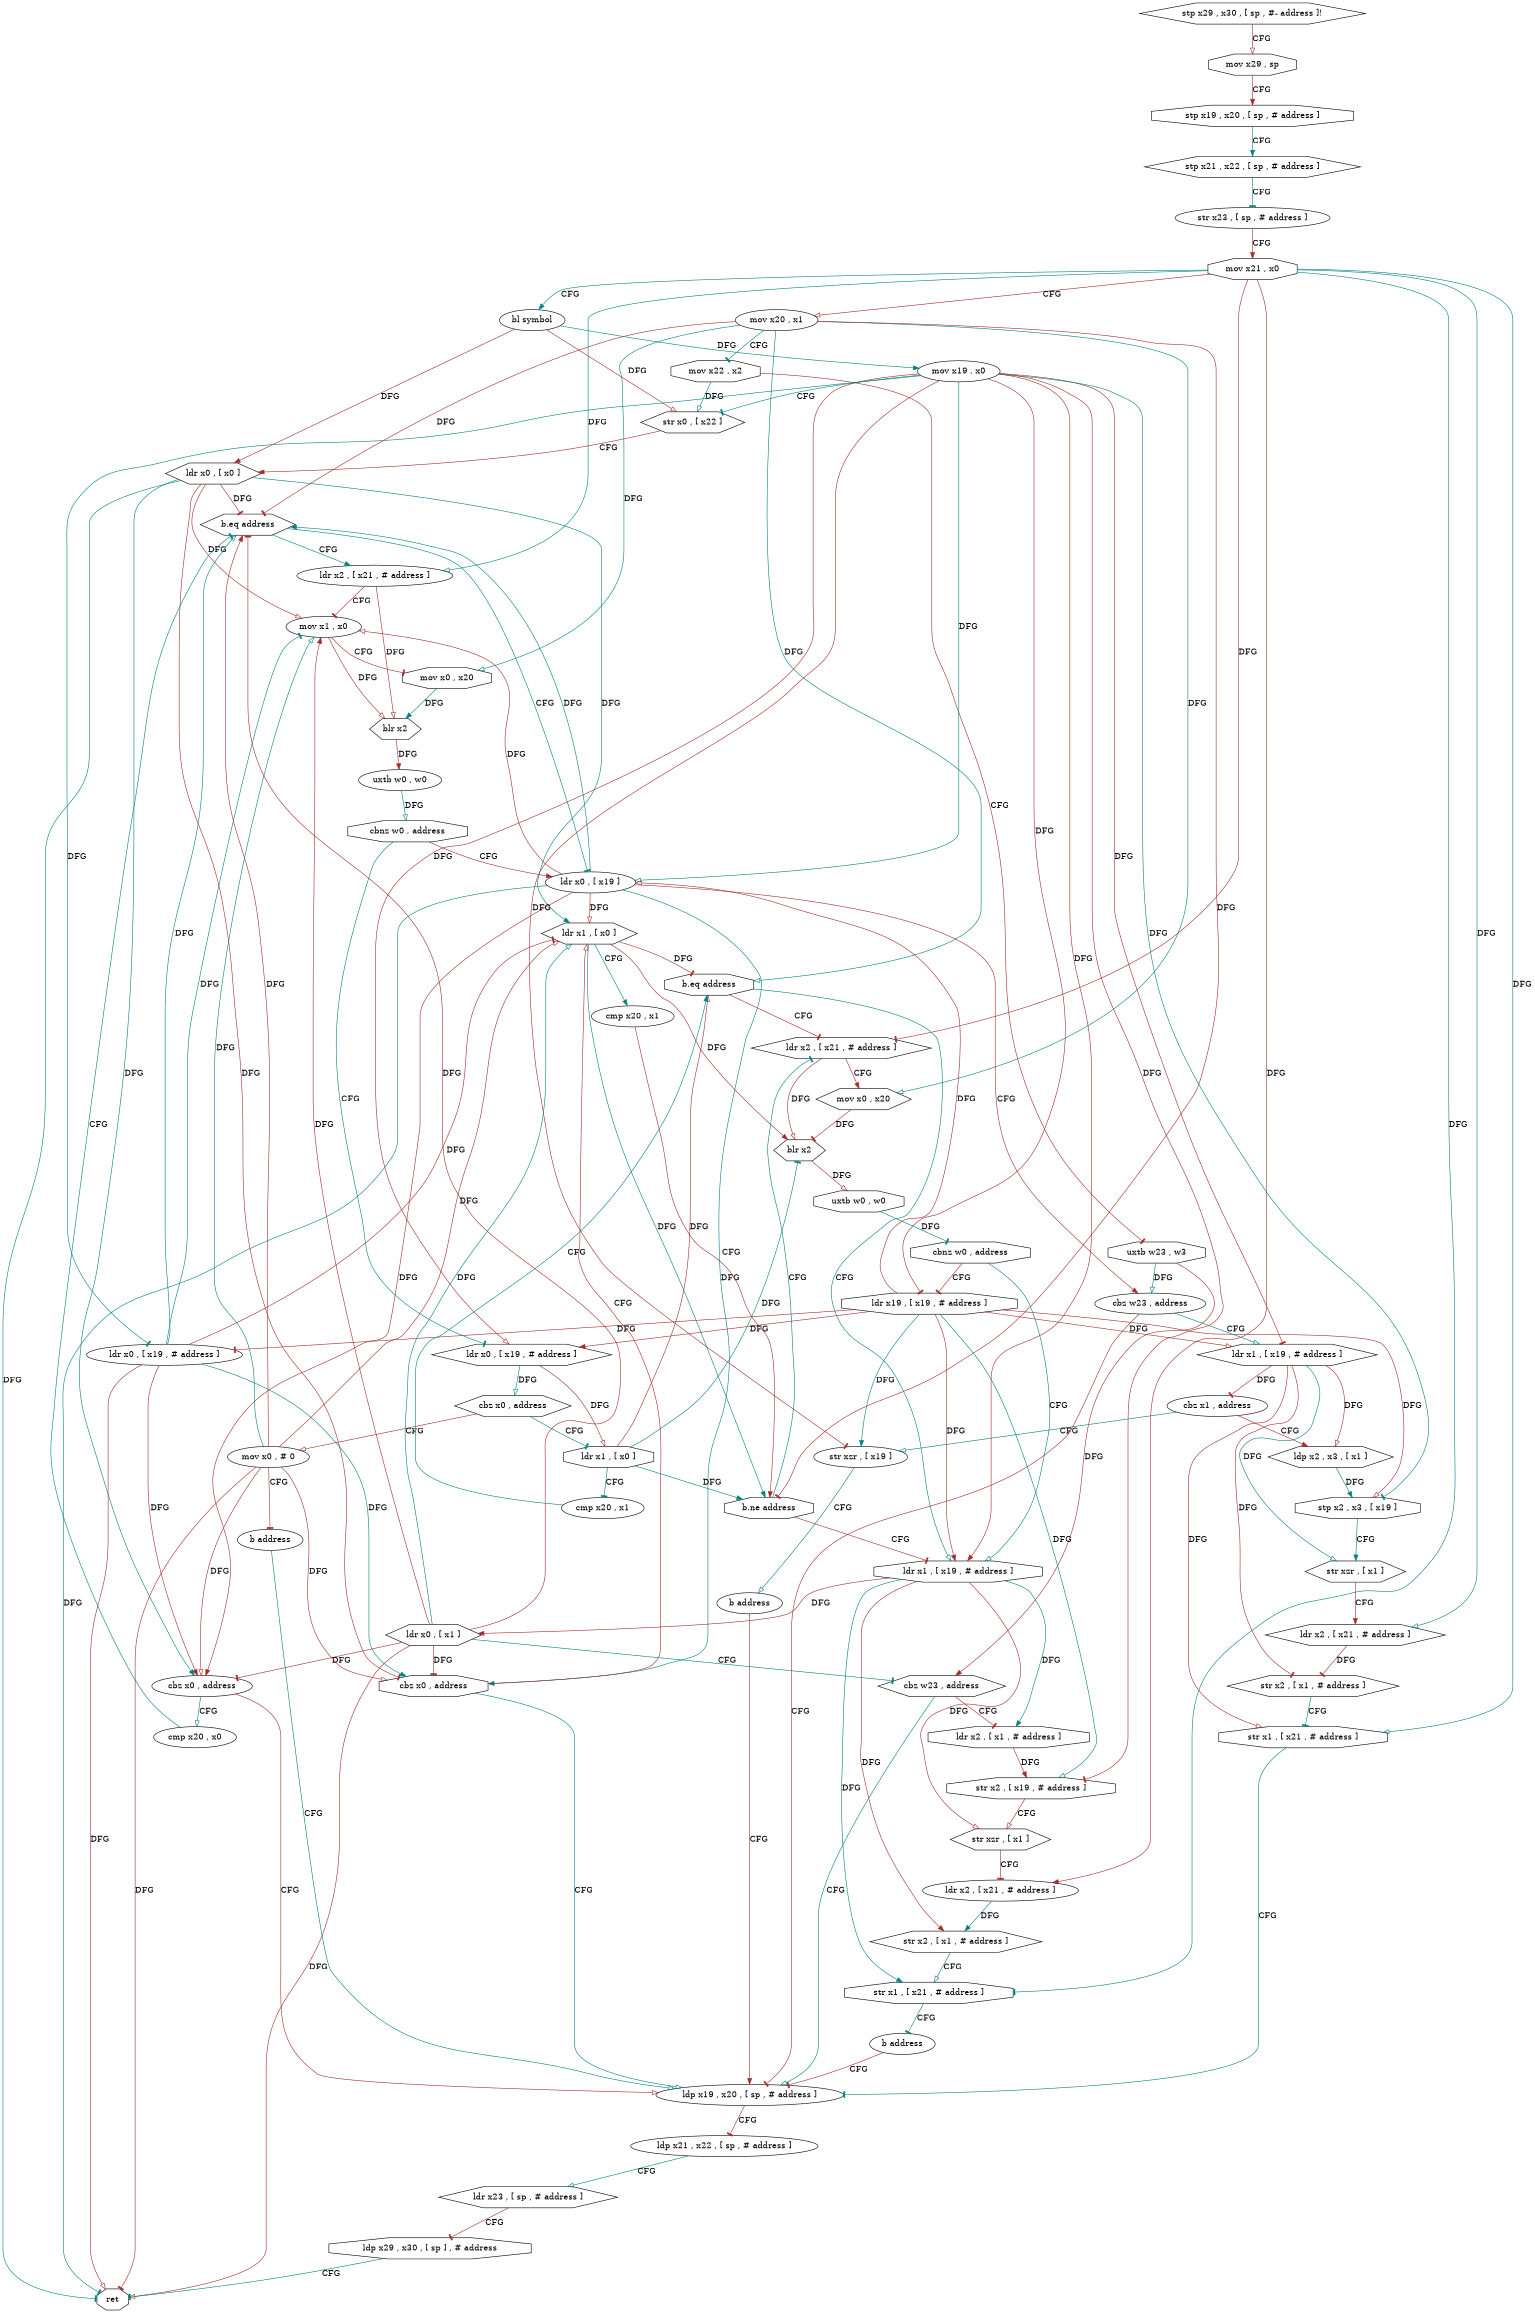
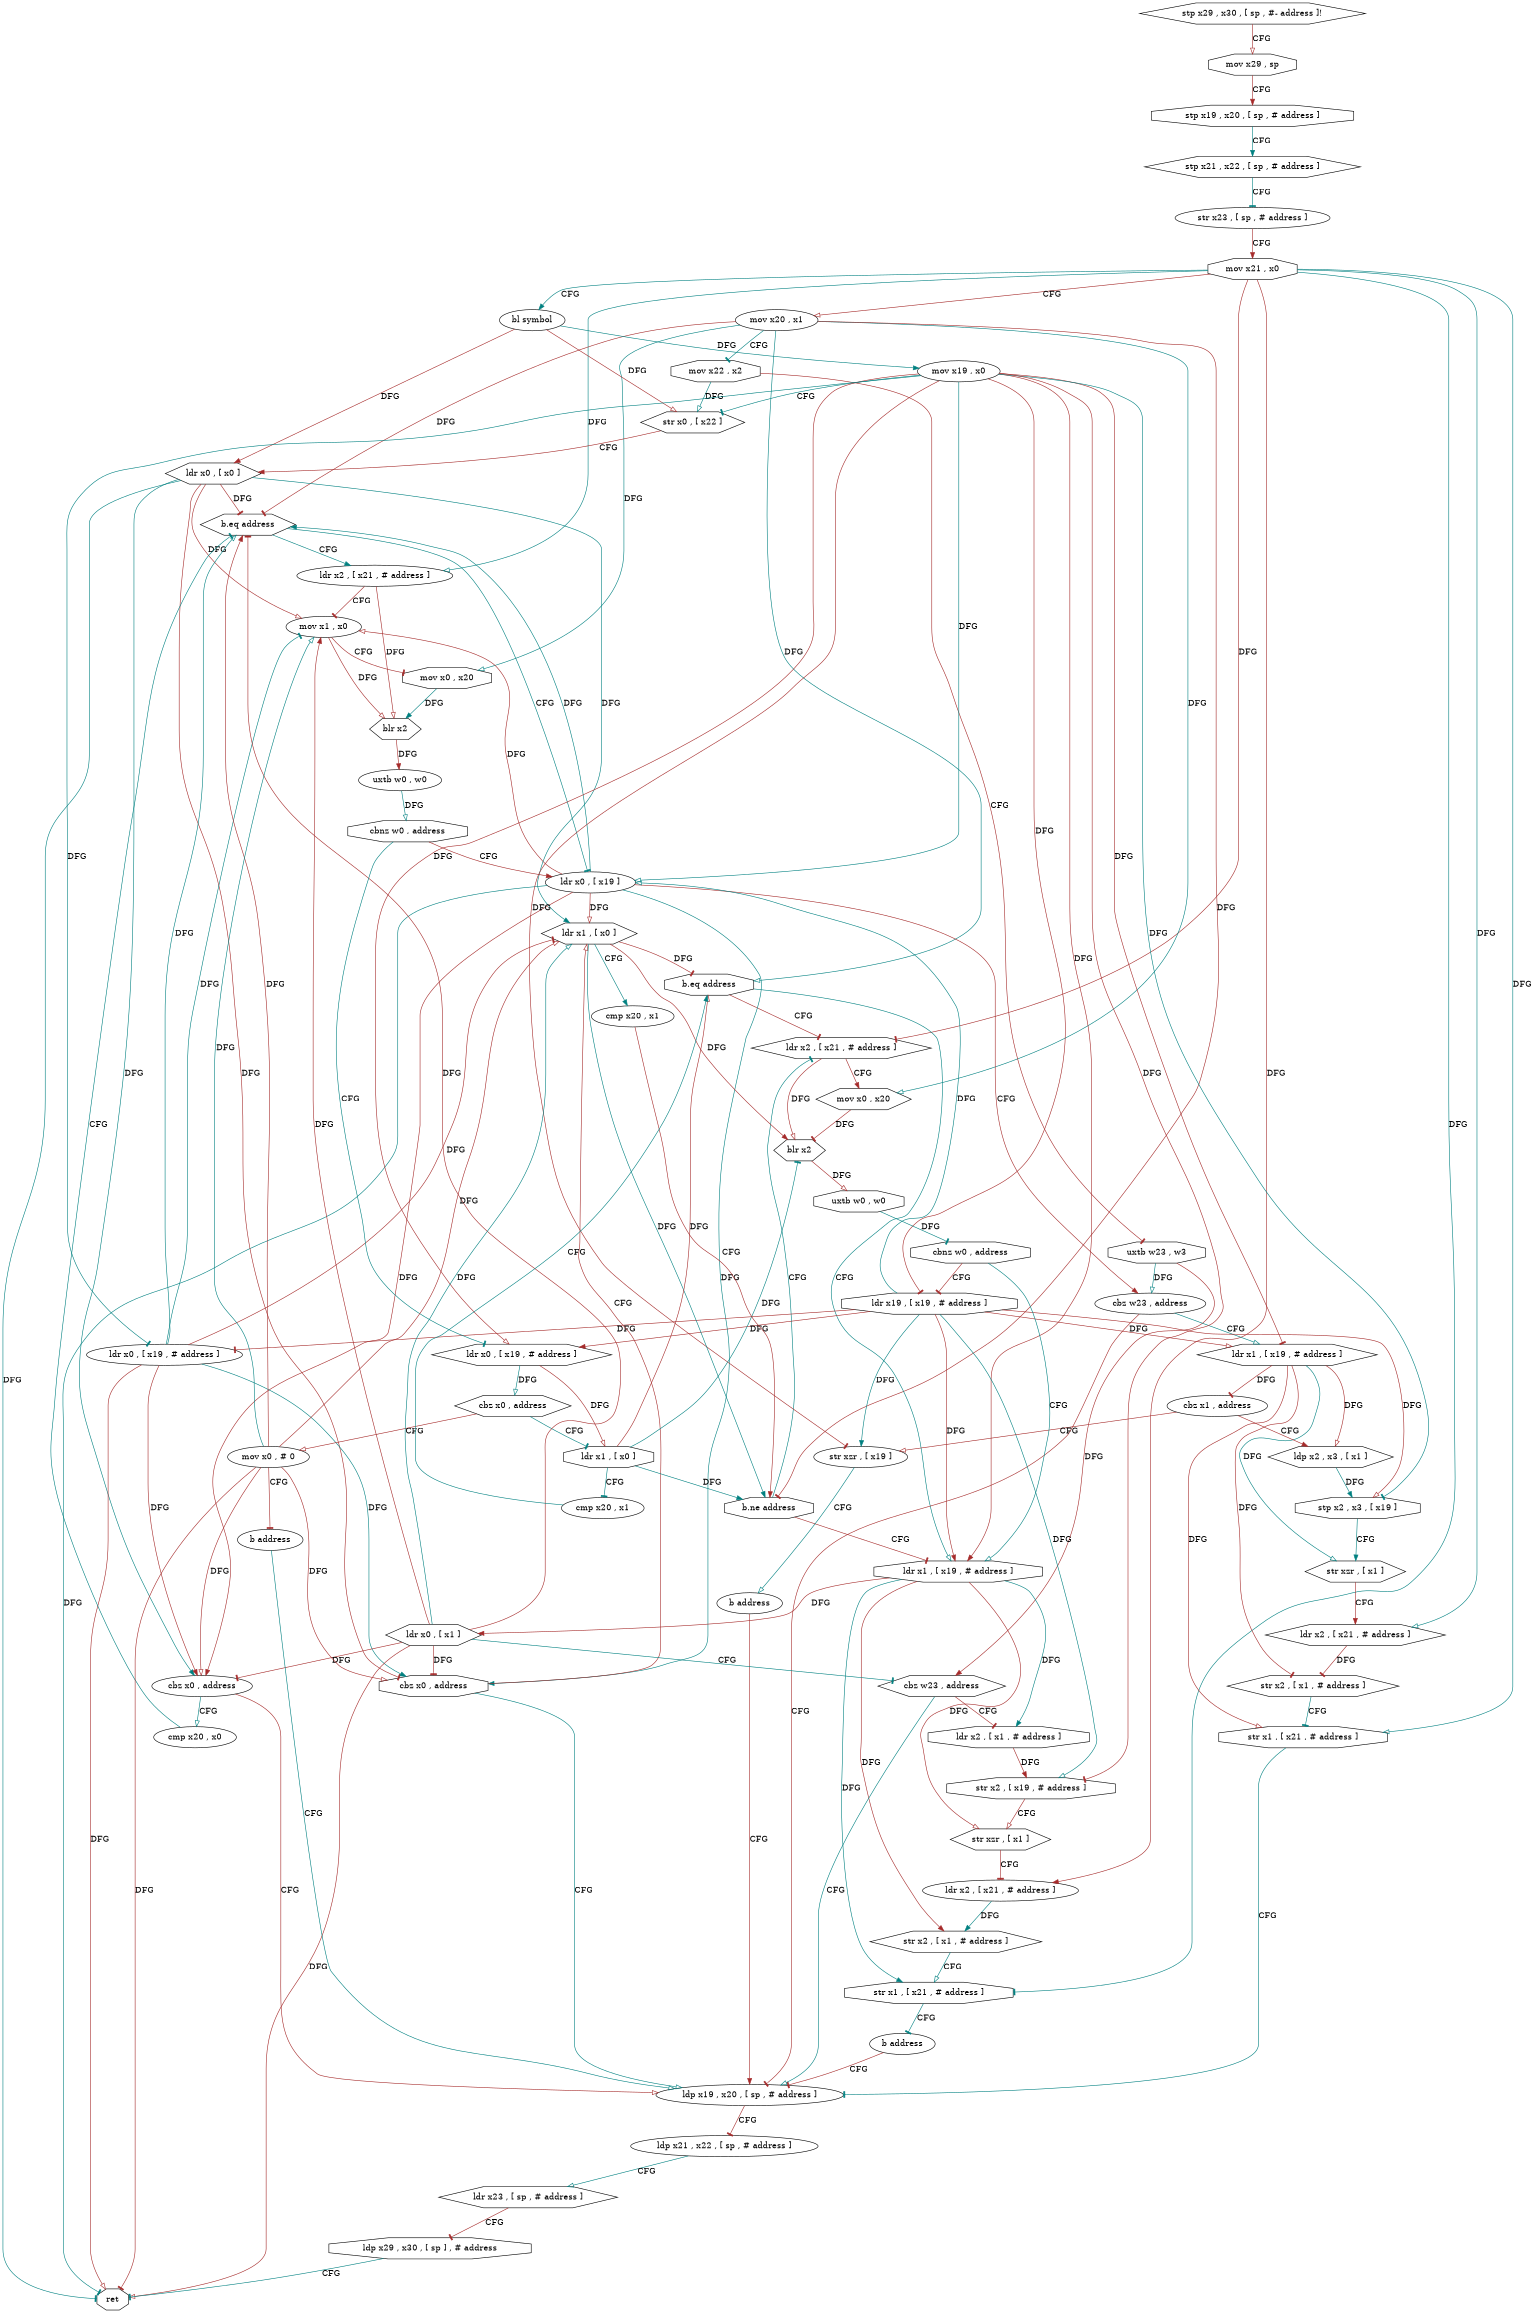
(949, 995) -> (949, 995)
(1041, 1431) -> (1041, 1431)
